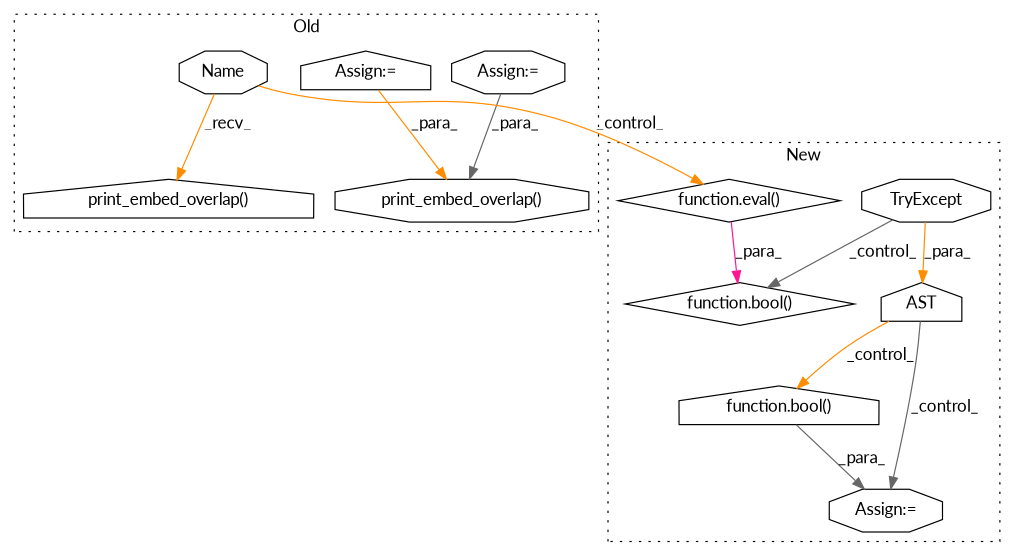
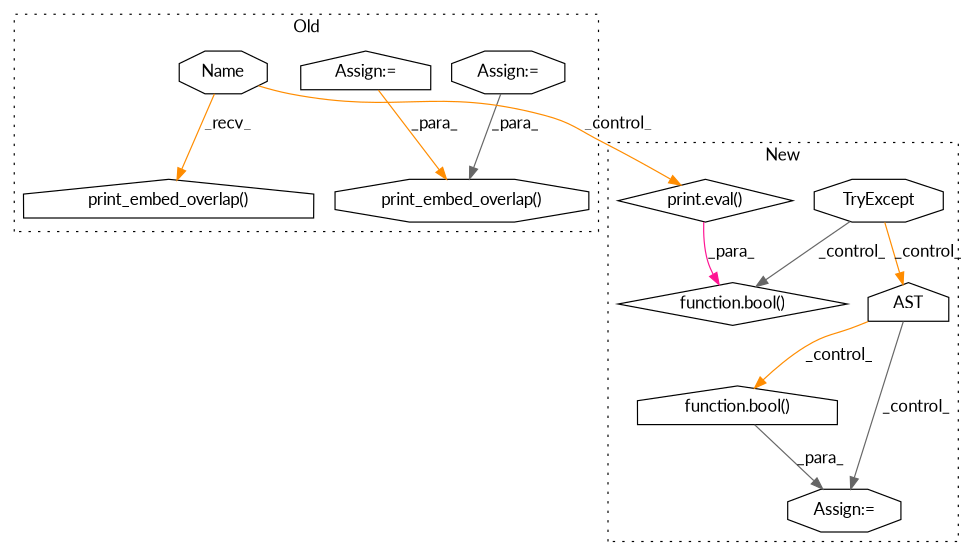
(729, 201) -> (705, 201)
(948, 252) -> (929, 252)
